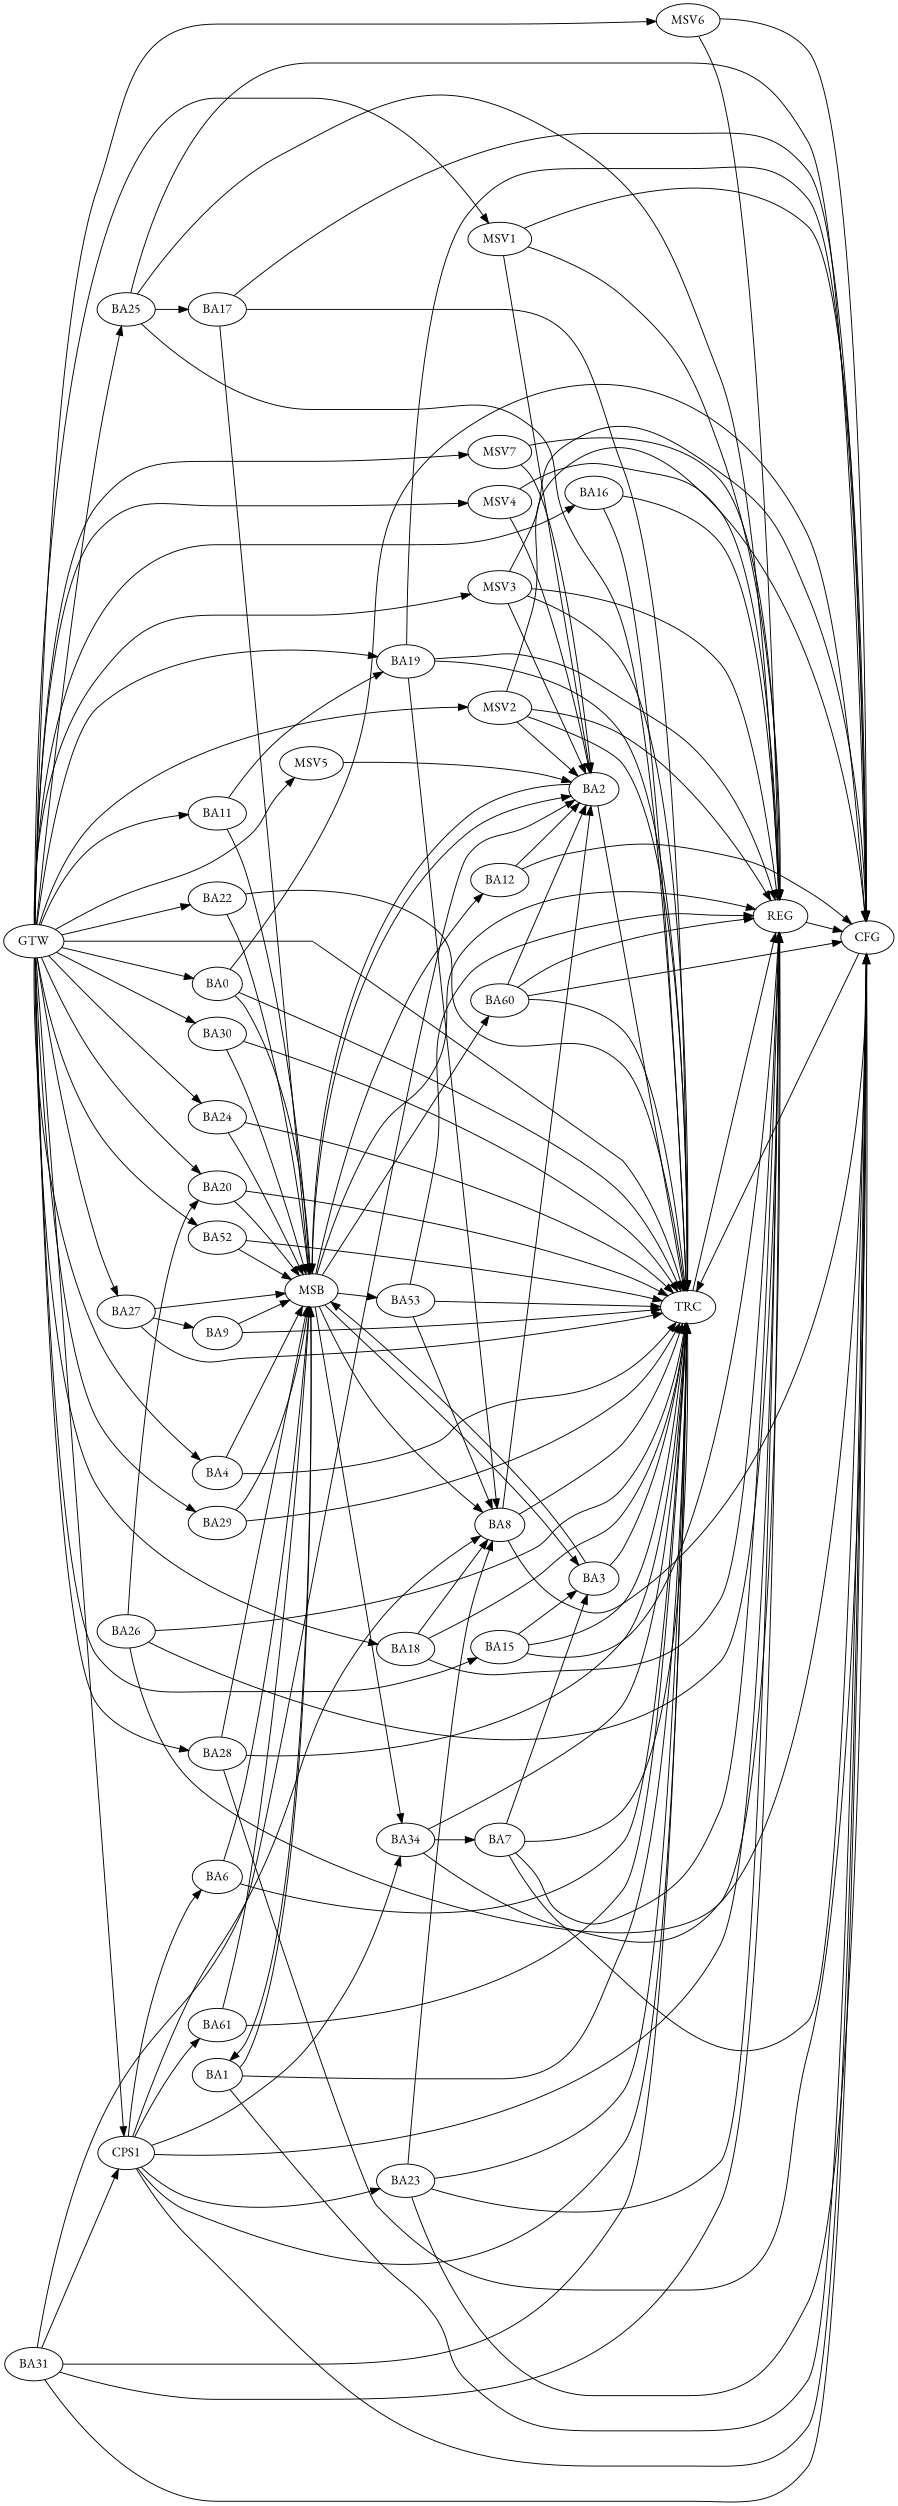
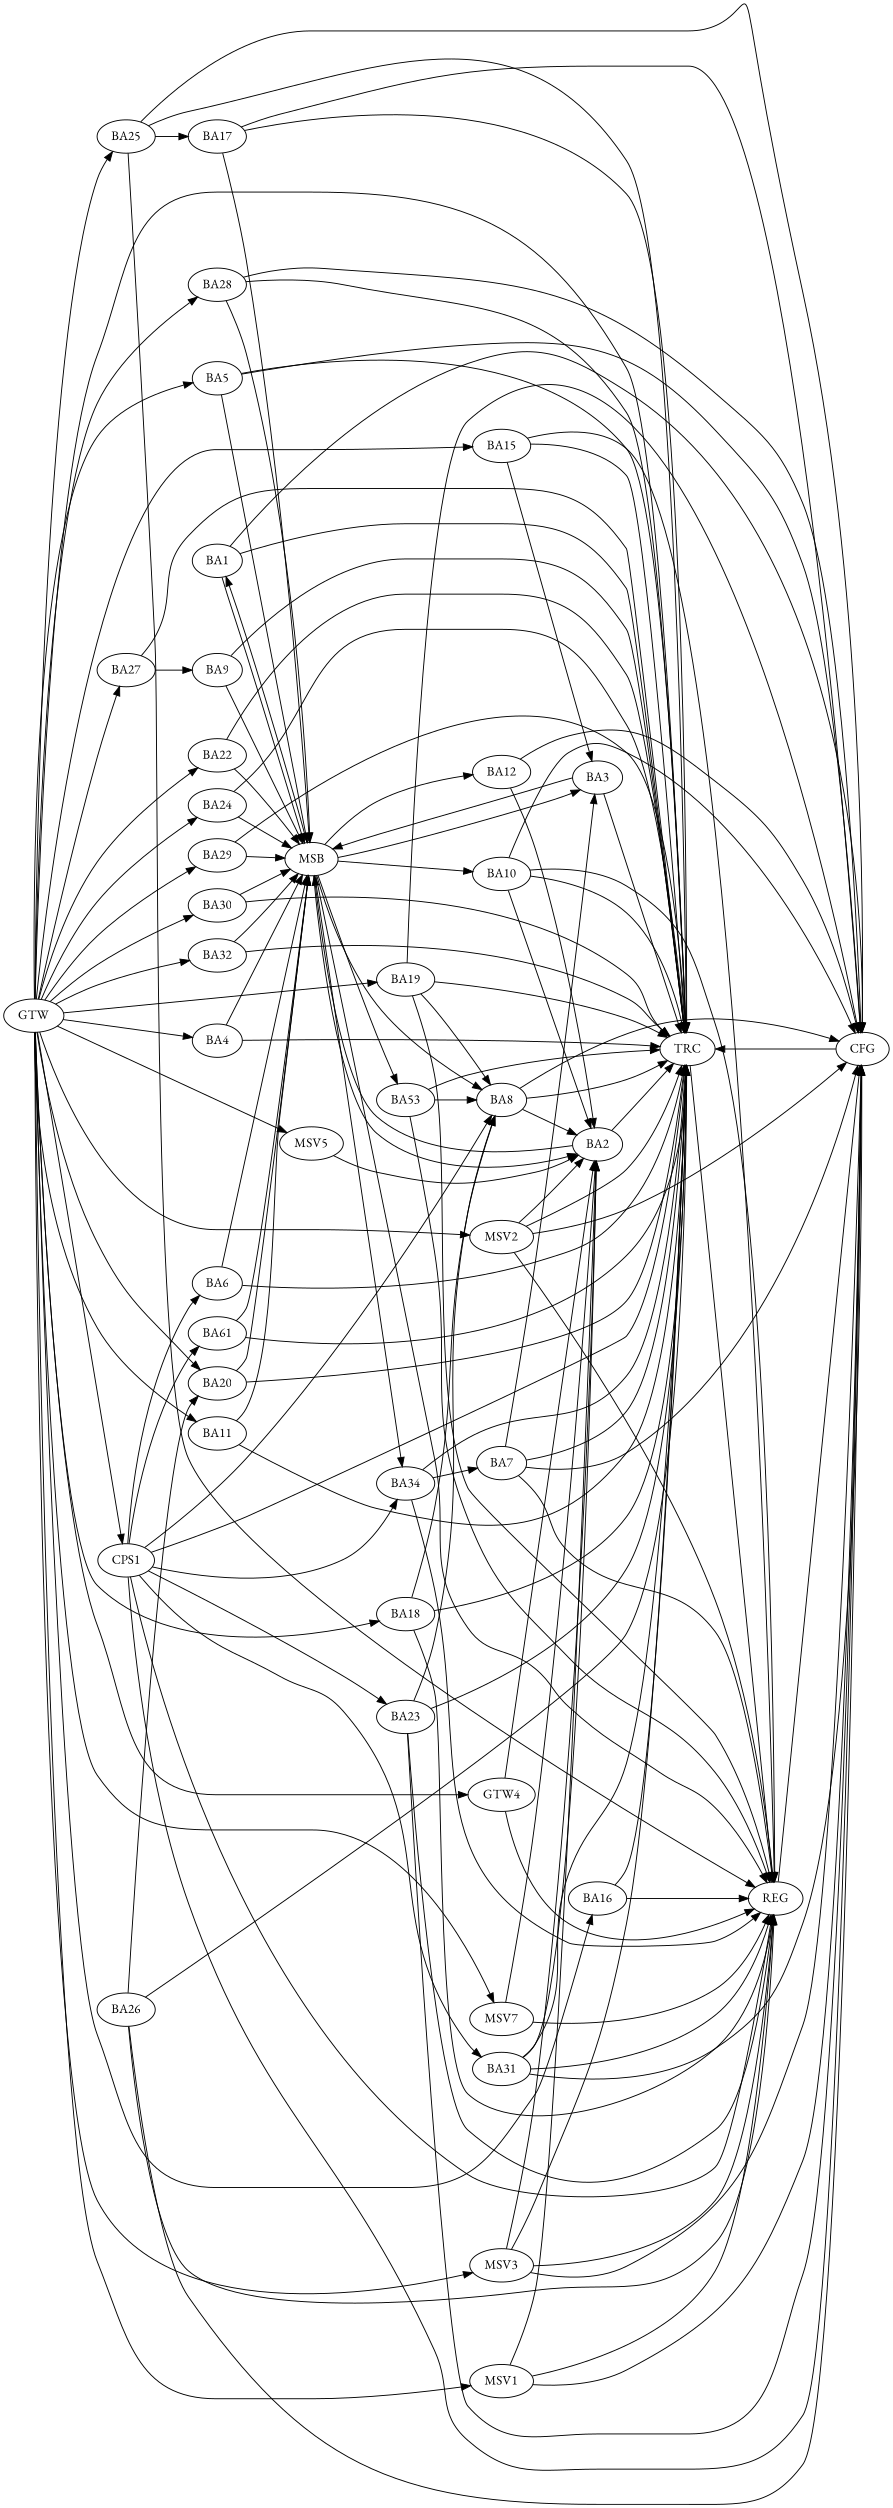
(688, 20) -> none
(500, 502) -> (502, 1795)
(286, 733) -> (613, 1468)
(217, 984) -> (217, 378)
(500, 1000) -> (502, 874)
(217, 1238) -> (217, 955)
(215, 1301) -> none
(78, 2263) -> (378, 1761)
